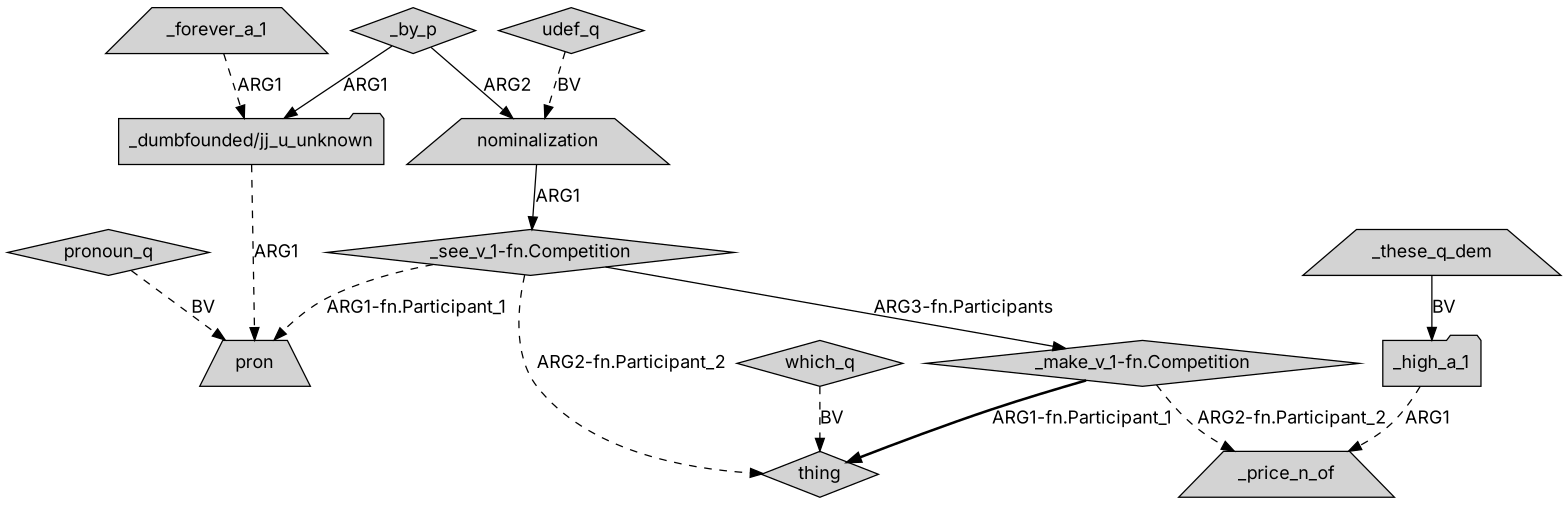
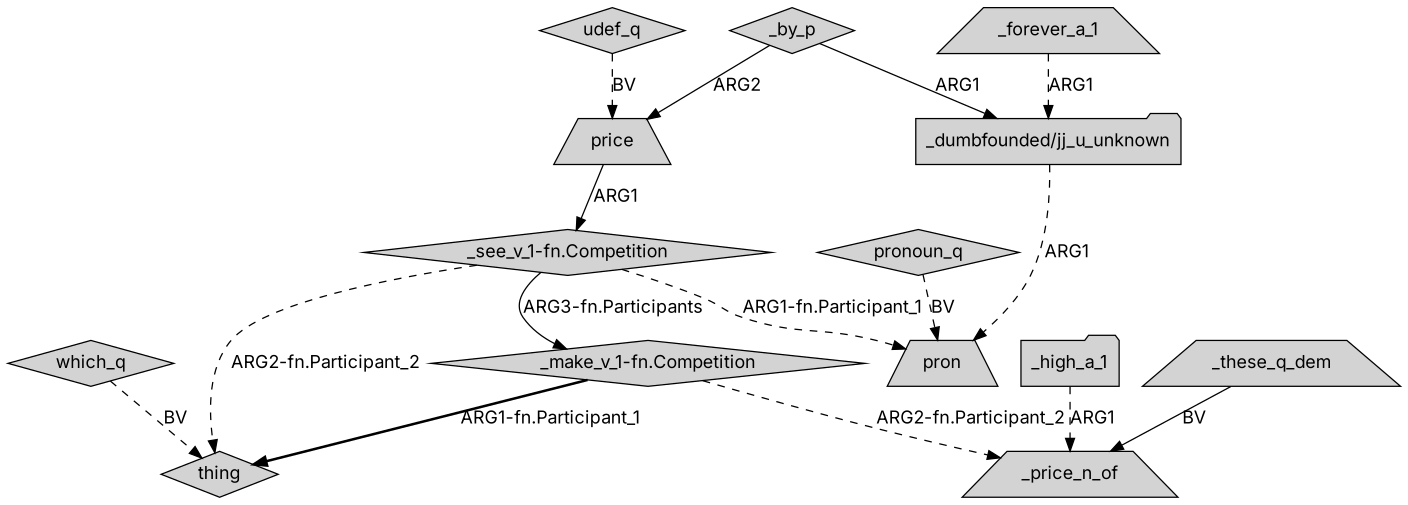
(538, 142) -> (612, 142)
(1432, 302) -> (1176, 416)
